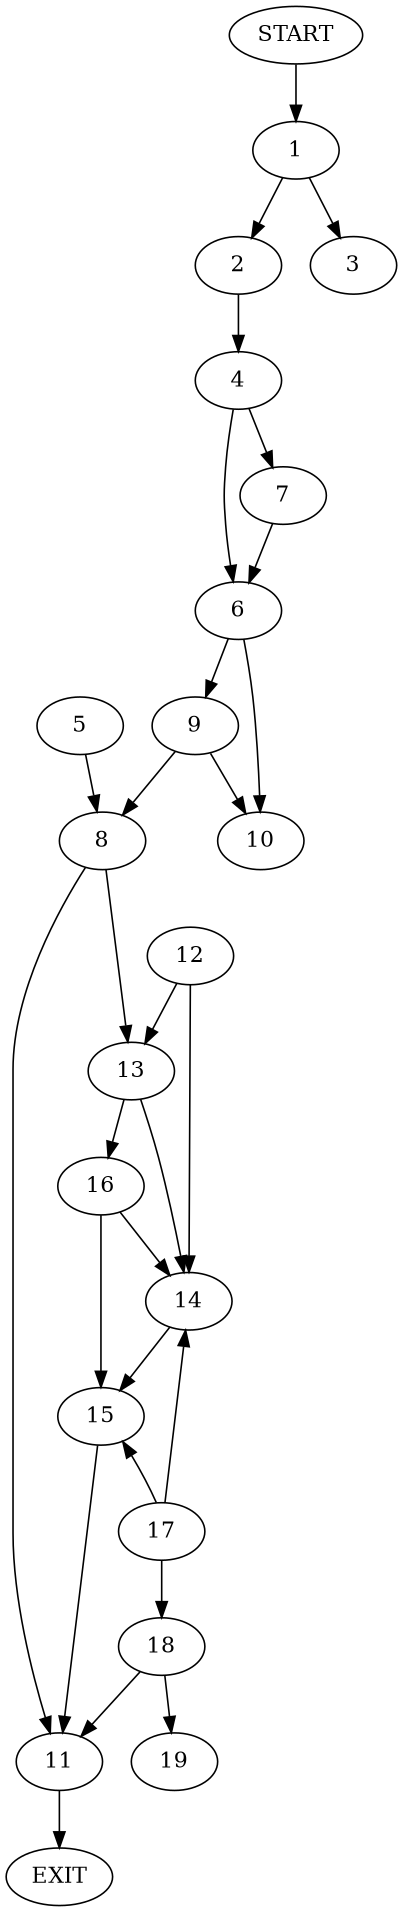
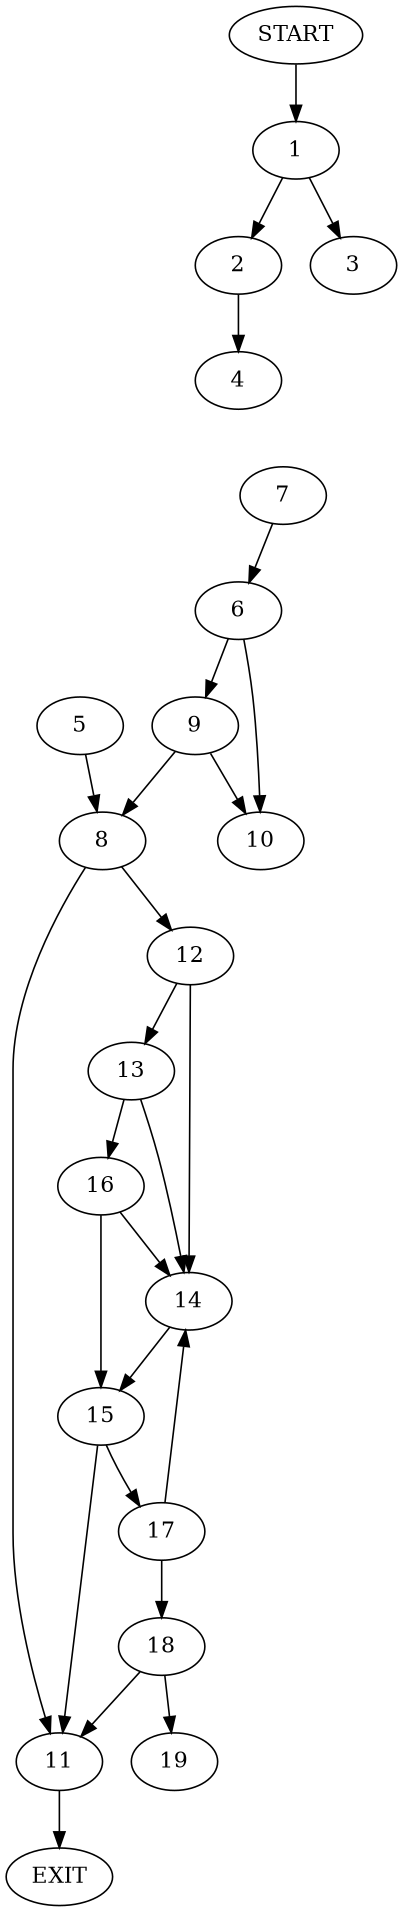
(258, 431) -> none
(224, 488) -> none
(116, 948) -> (142, 892)
(145, 1479) -> (118, 1469)
